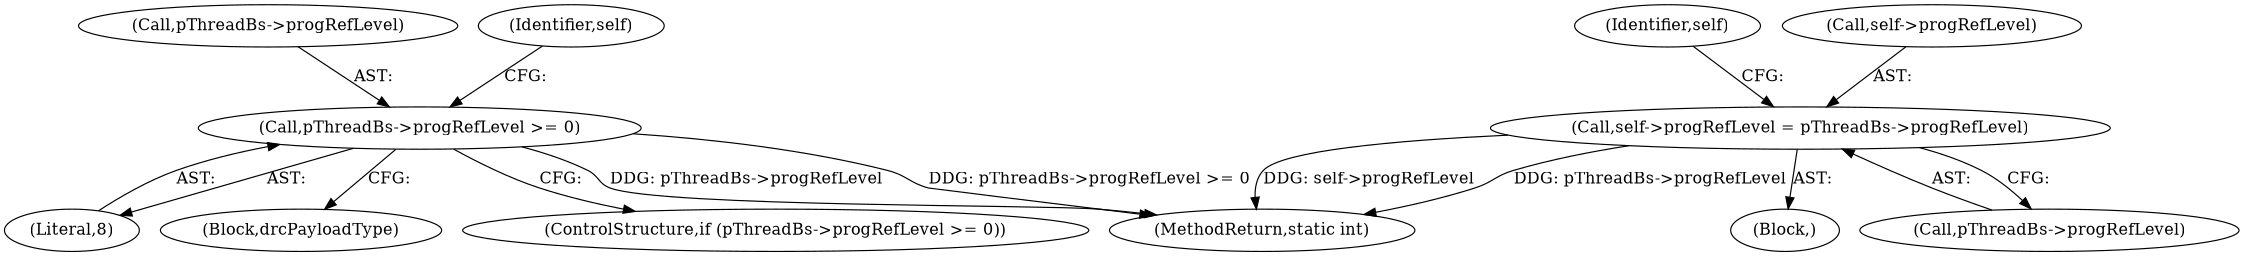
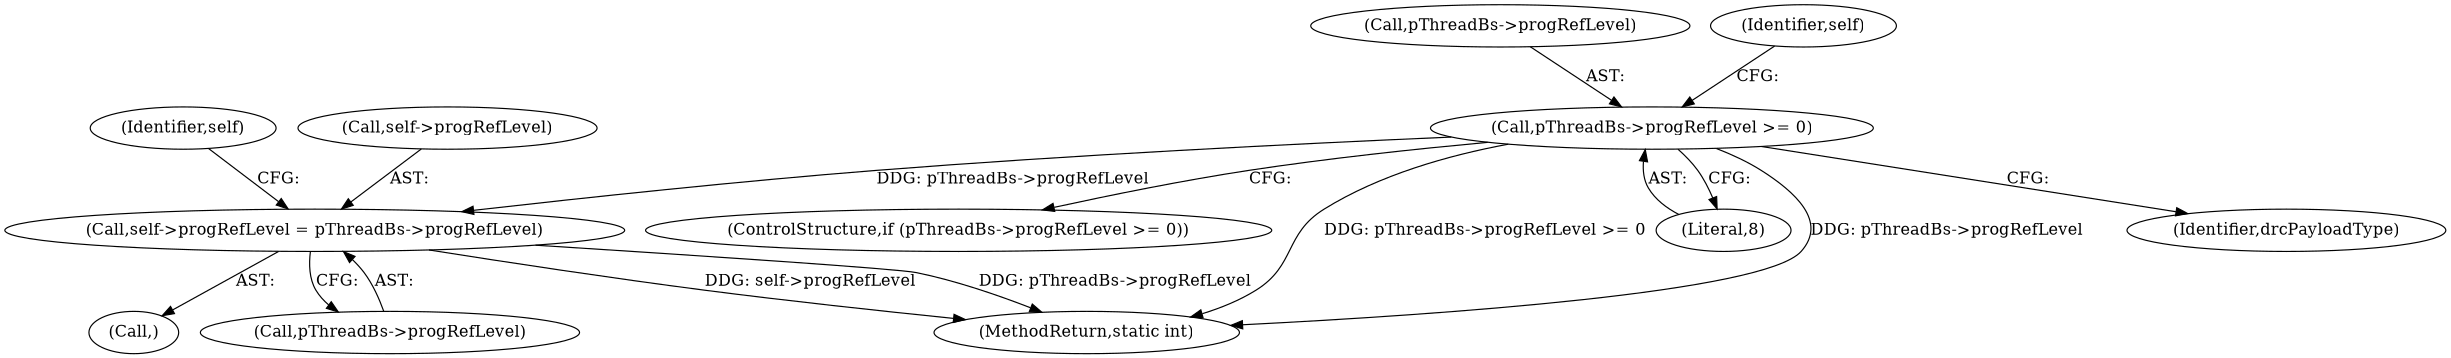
none -> (962, 164)
(289, 179) -> (1732, 179)
(301, 230) -> (2286, 230)
(1785, 230) -> (134, 333)
